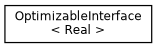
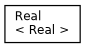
(78, 24) -> (43, 24)
